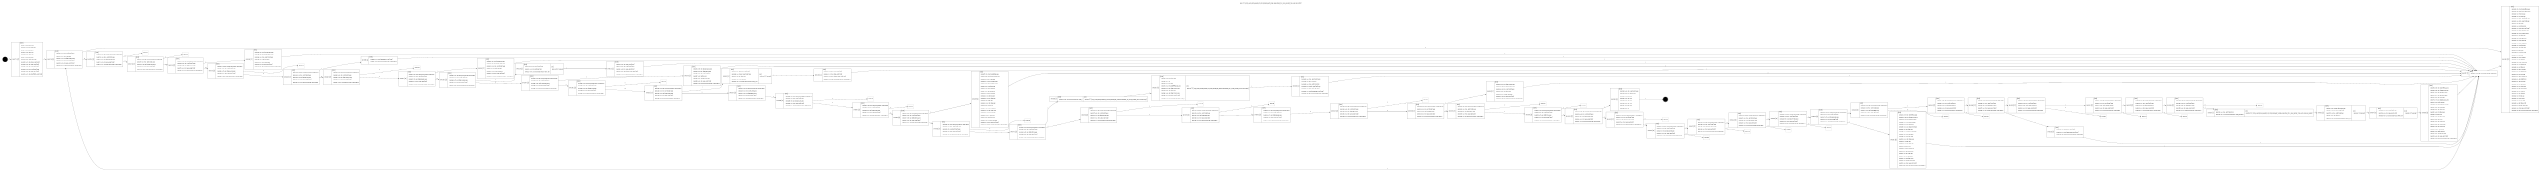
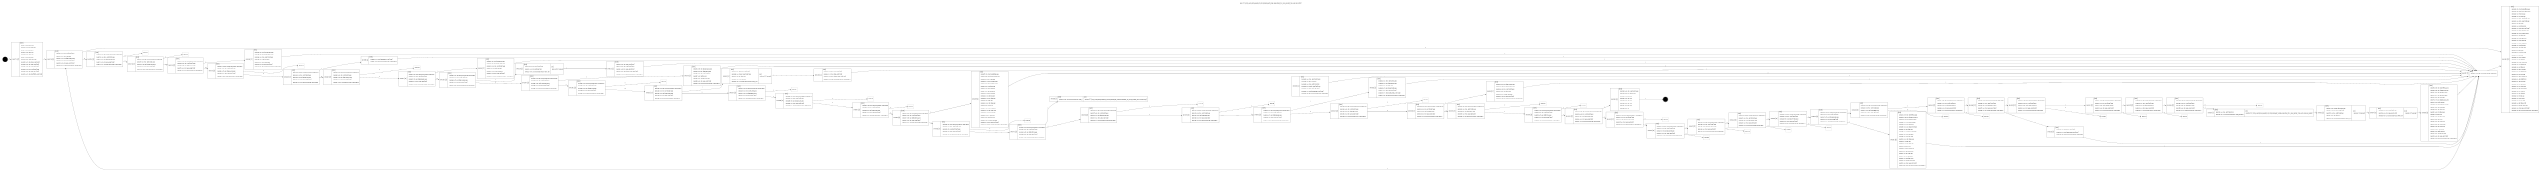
(1200, 88) -> none
none -> (1387, 88)
none -> (794, 90)
